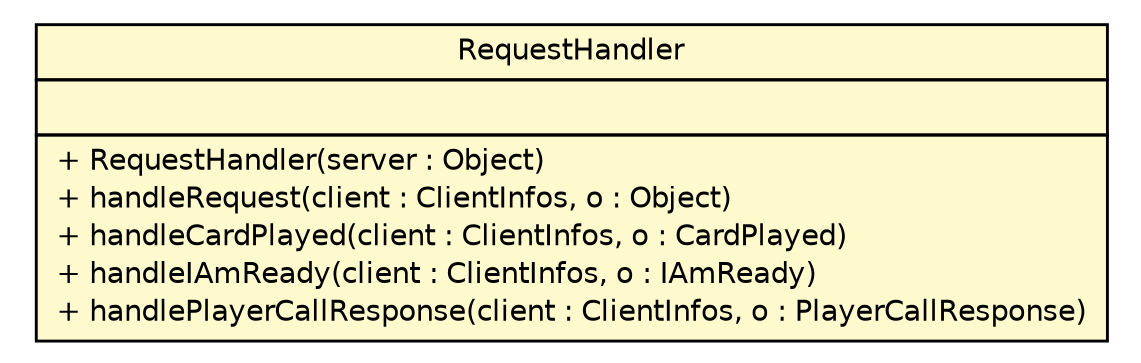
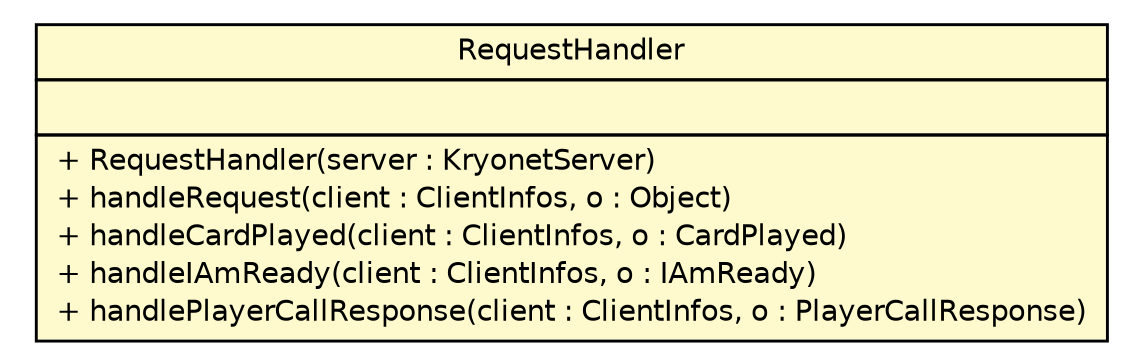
(302, 161) -> (357, 161)
